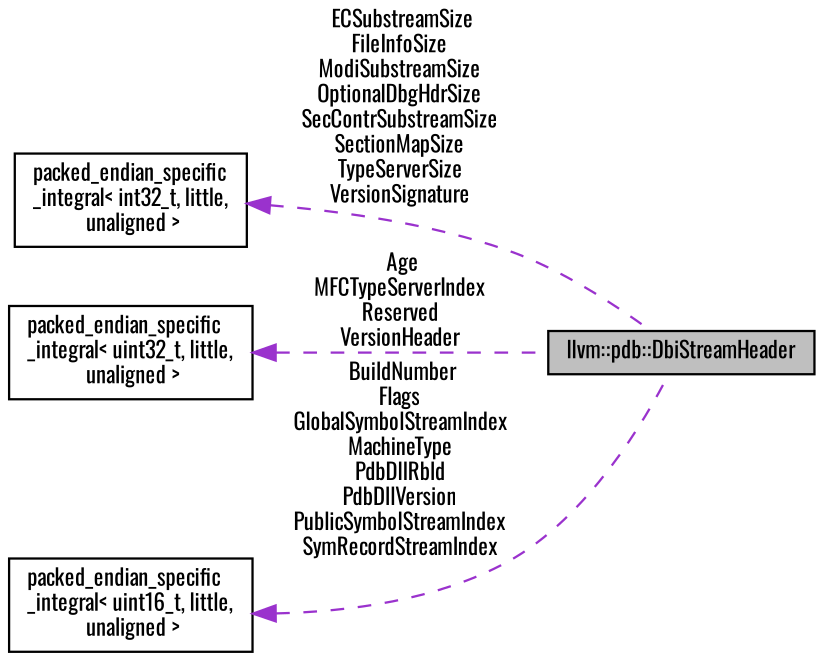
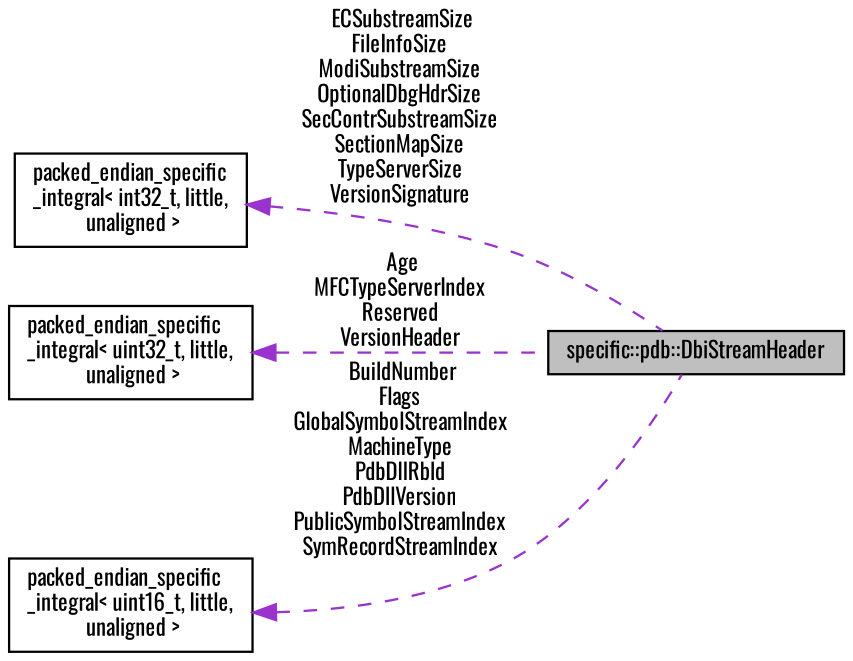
(681, 353) -> (696, 353)
